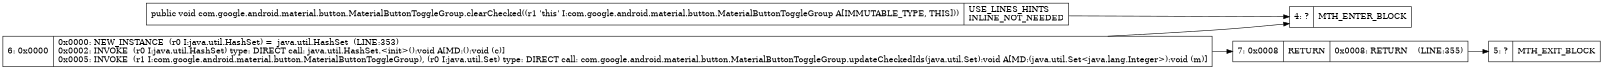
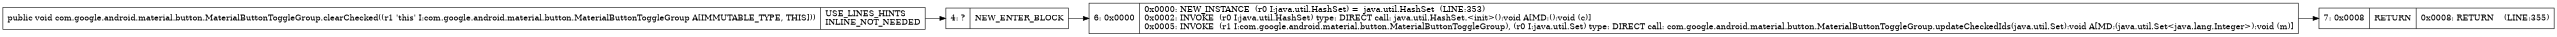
(1362, 17) -> (1019, 18)
(1196, 31) -> (1076, 18)
(1544, 51) -> none
